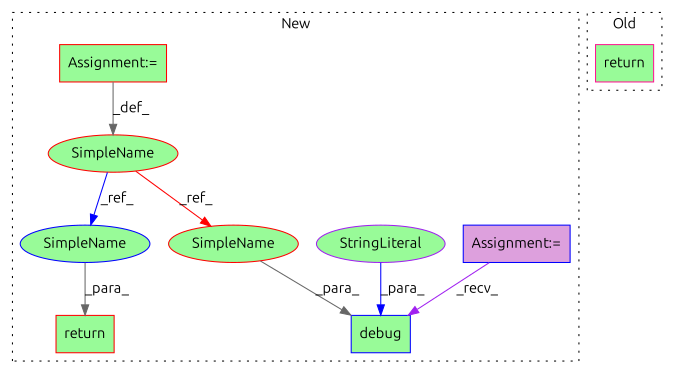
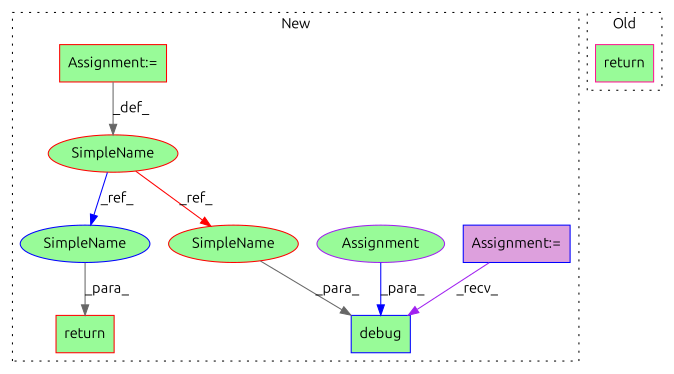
(381, 244) -> (381, 244)
